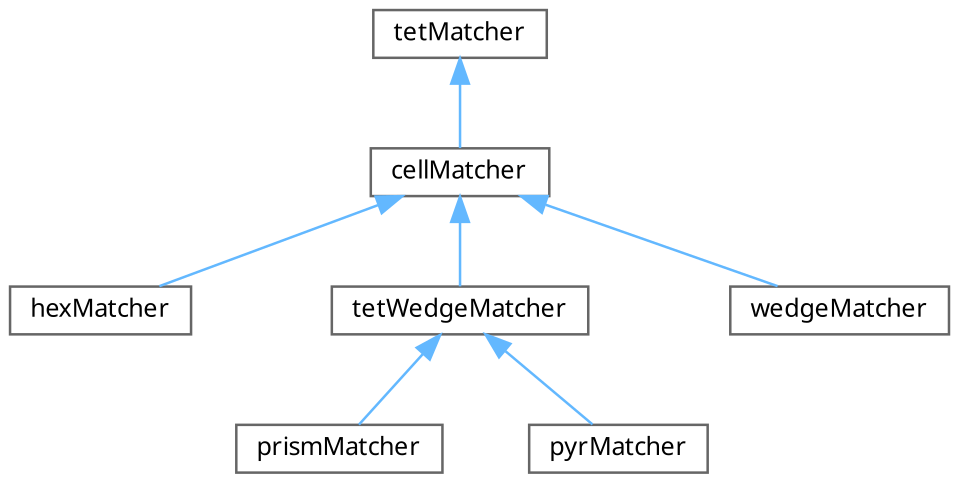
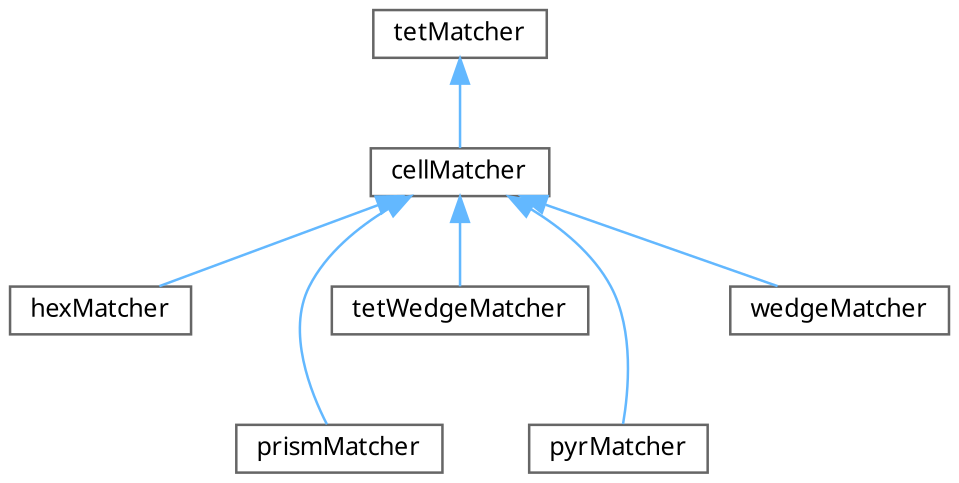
(549, 388) -> (616, 299)
(391, 389) -> (304, 301)
